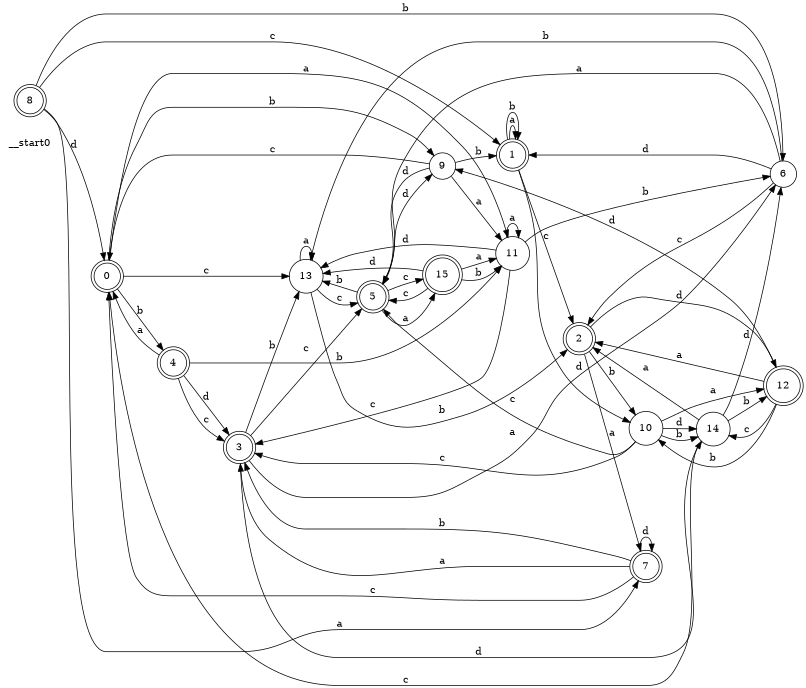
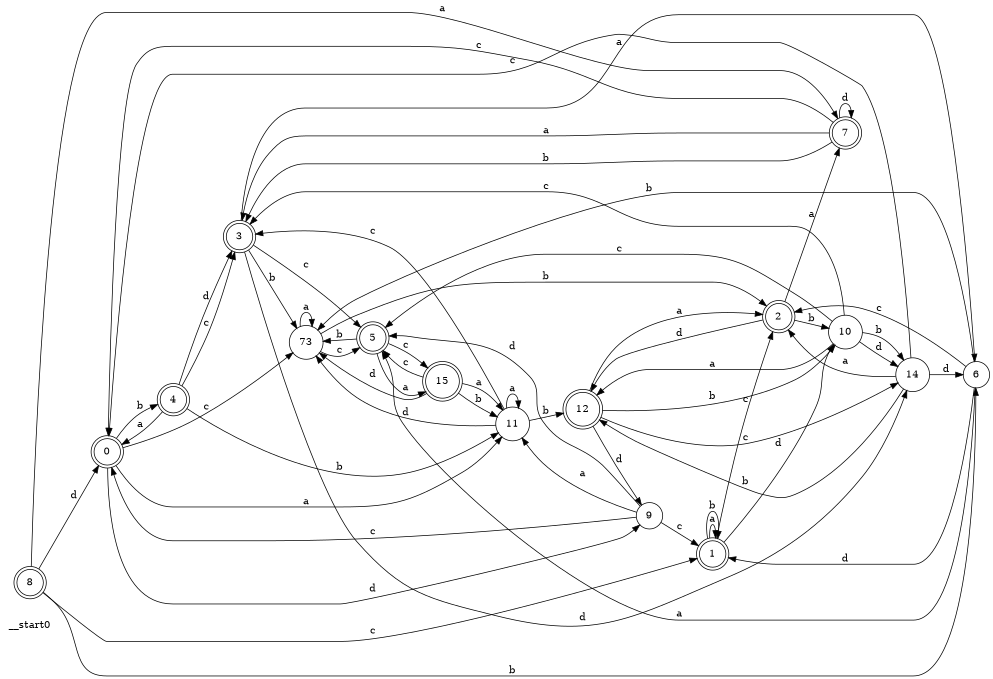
(273, 102) -> (373, 589)
(479, 152) -> (680, 526)
(641, 202) -> (546, 417)
(399, 220) -> none
(306, 276) -> (306, 342)
